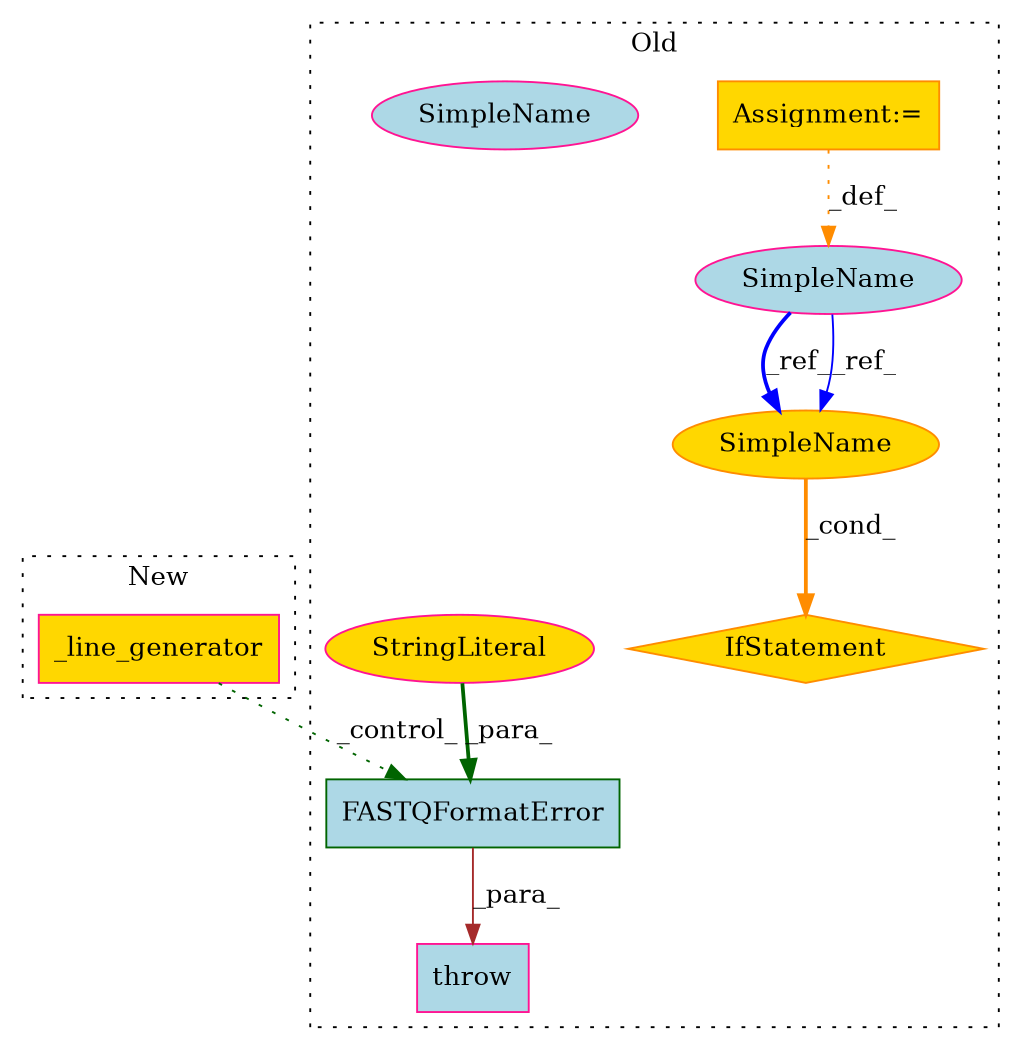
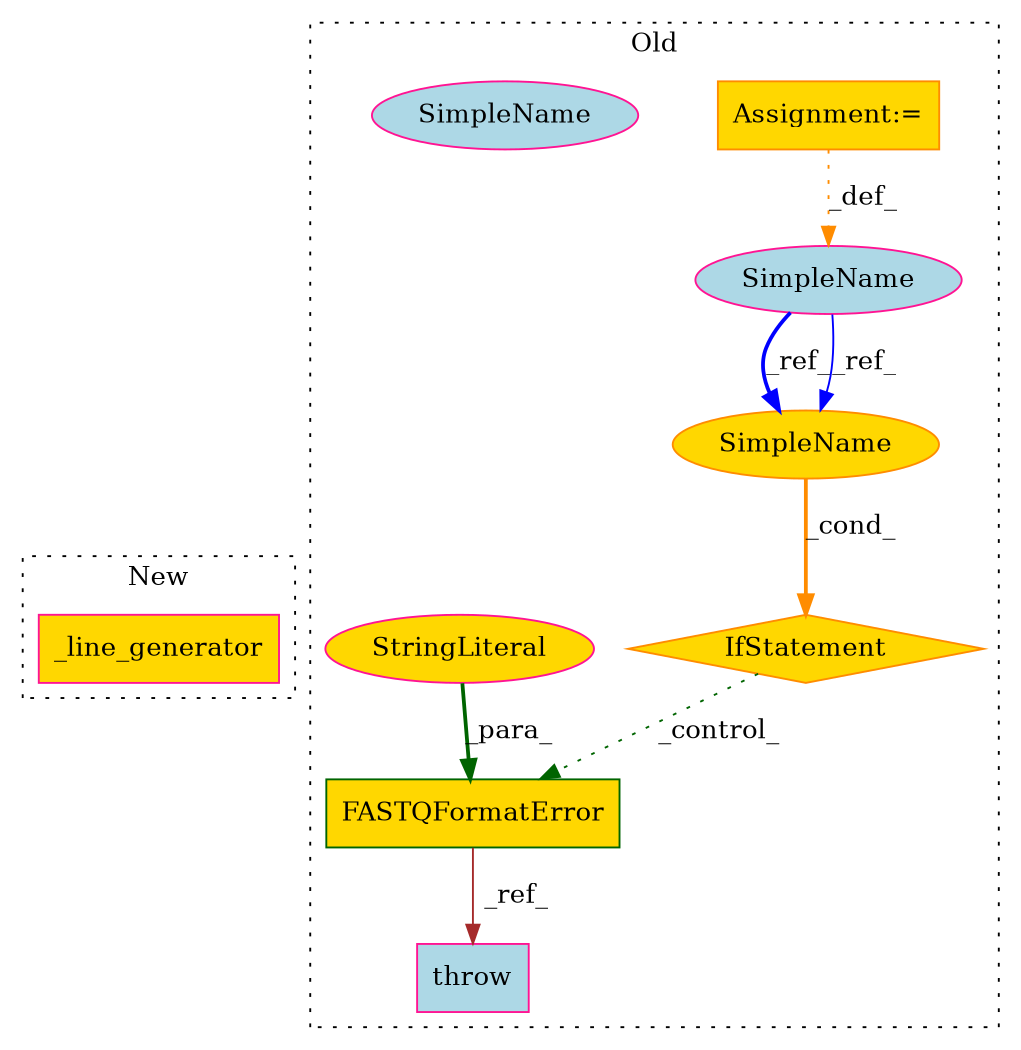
(299, 726) -> (658, 722)
(473, 813) -> (473, 813)
(516, 896) -> (516, 896)
